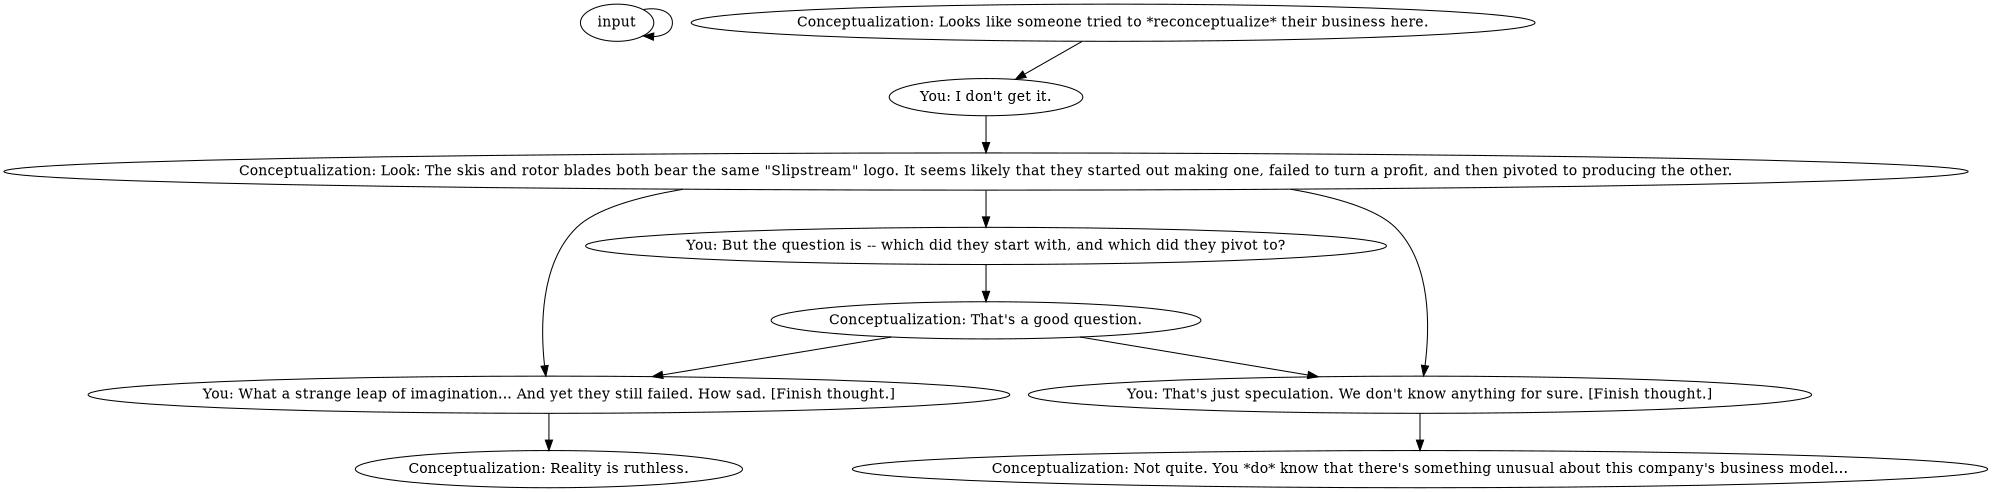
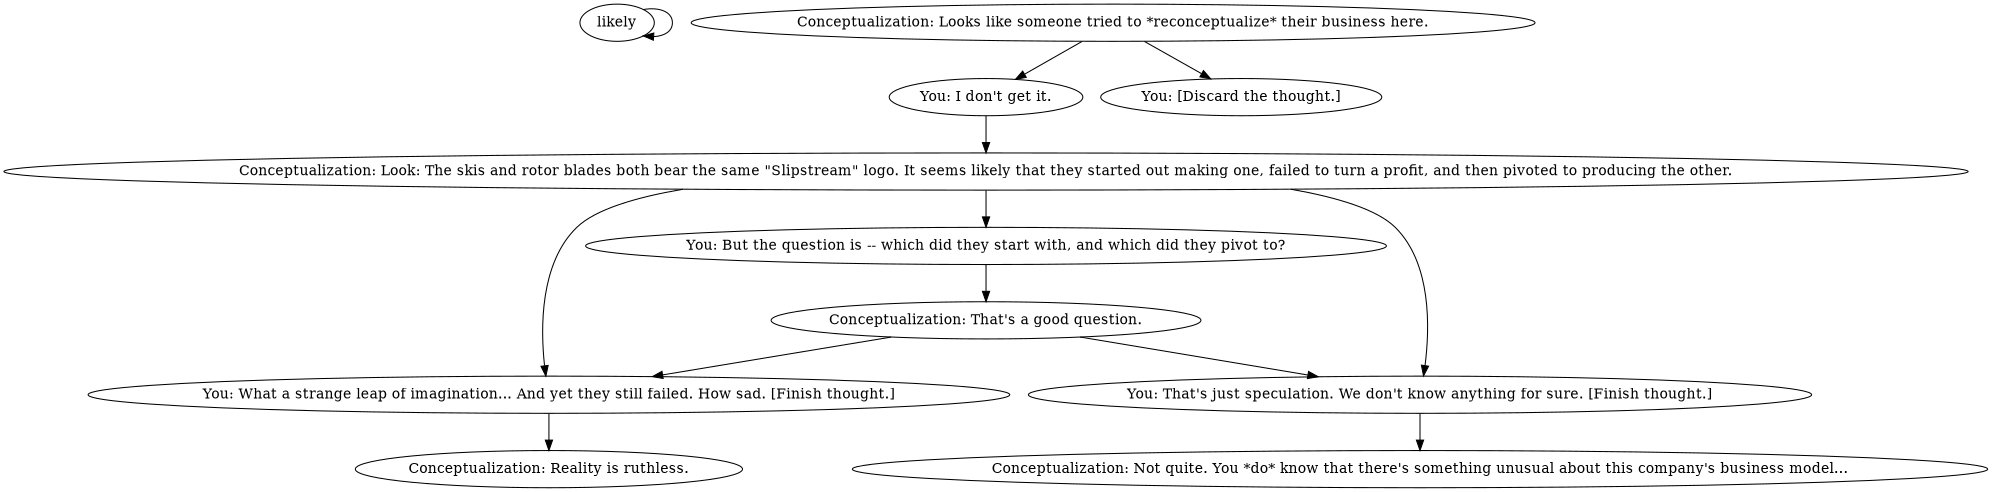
(617, 23) -> (617, 23)
none -> (1241, 97)
